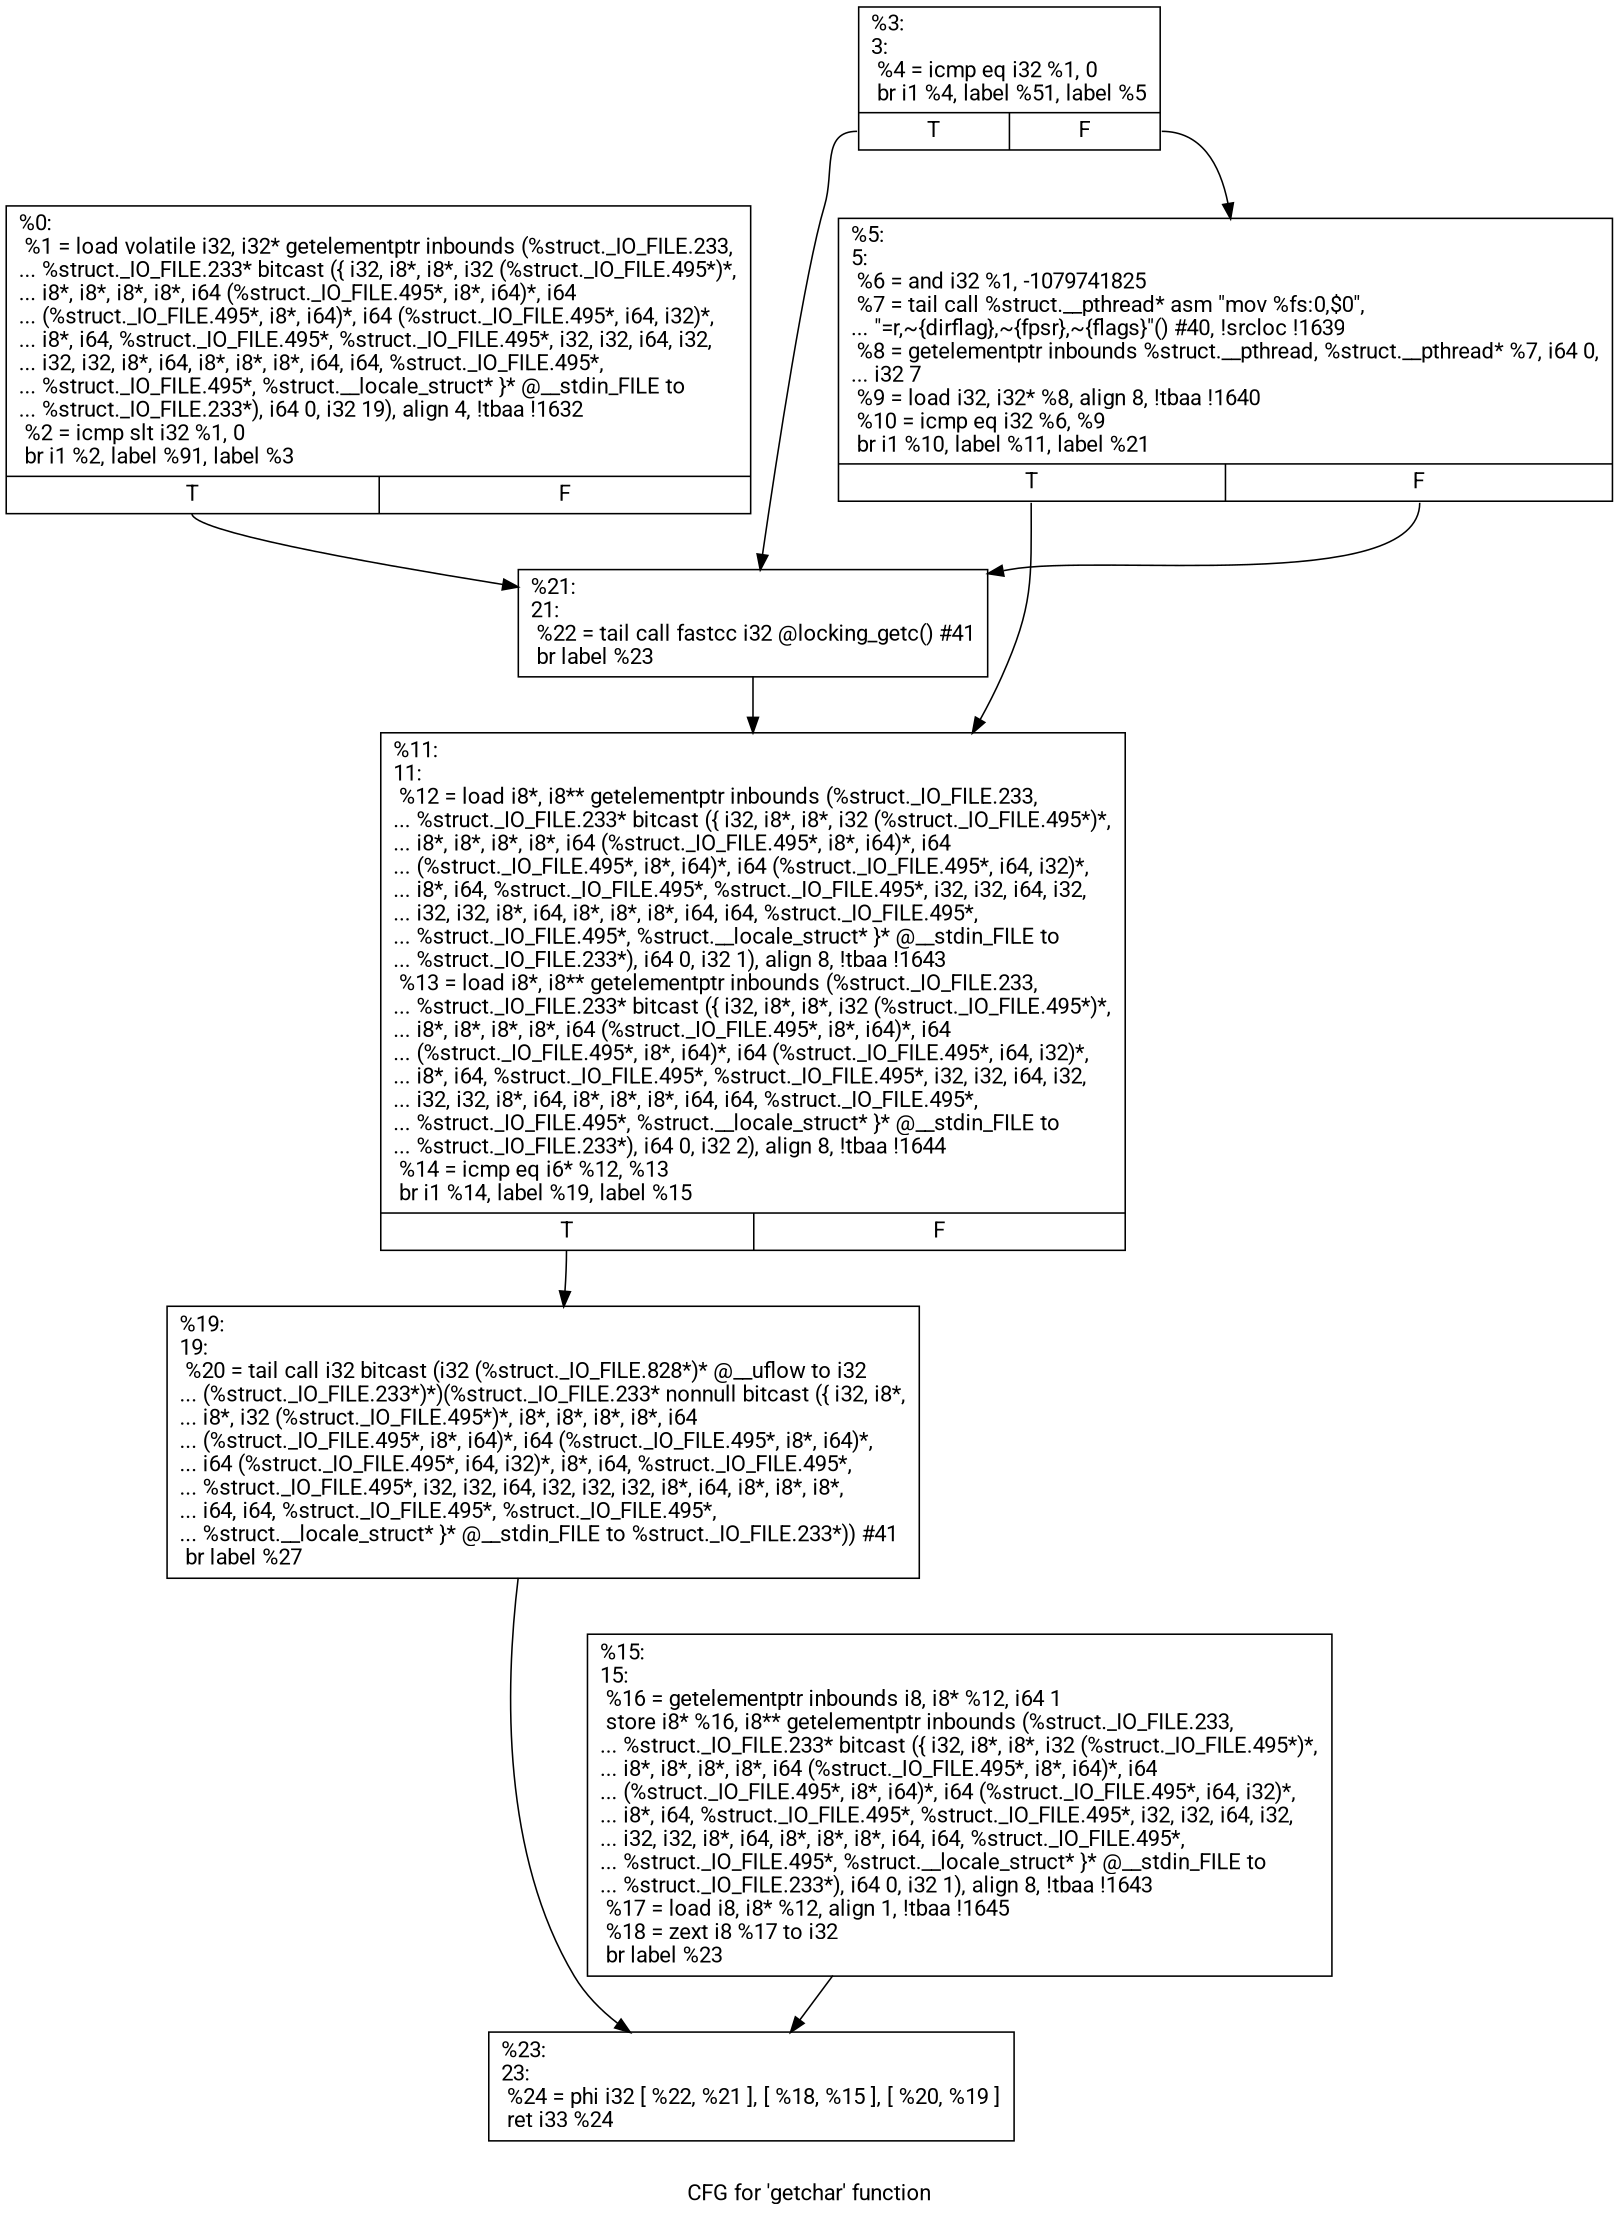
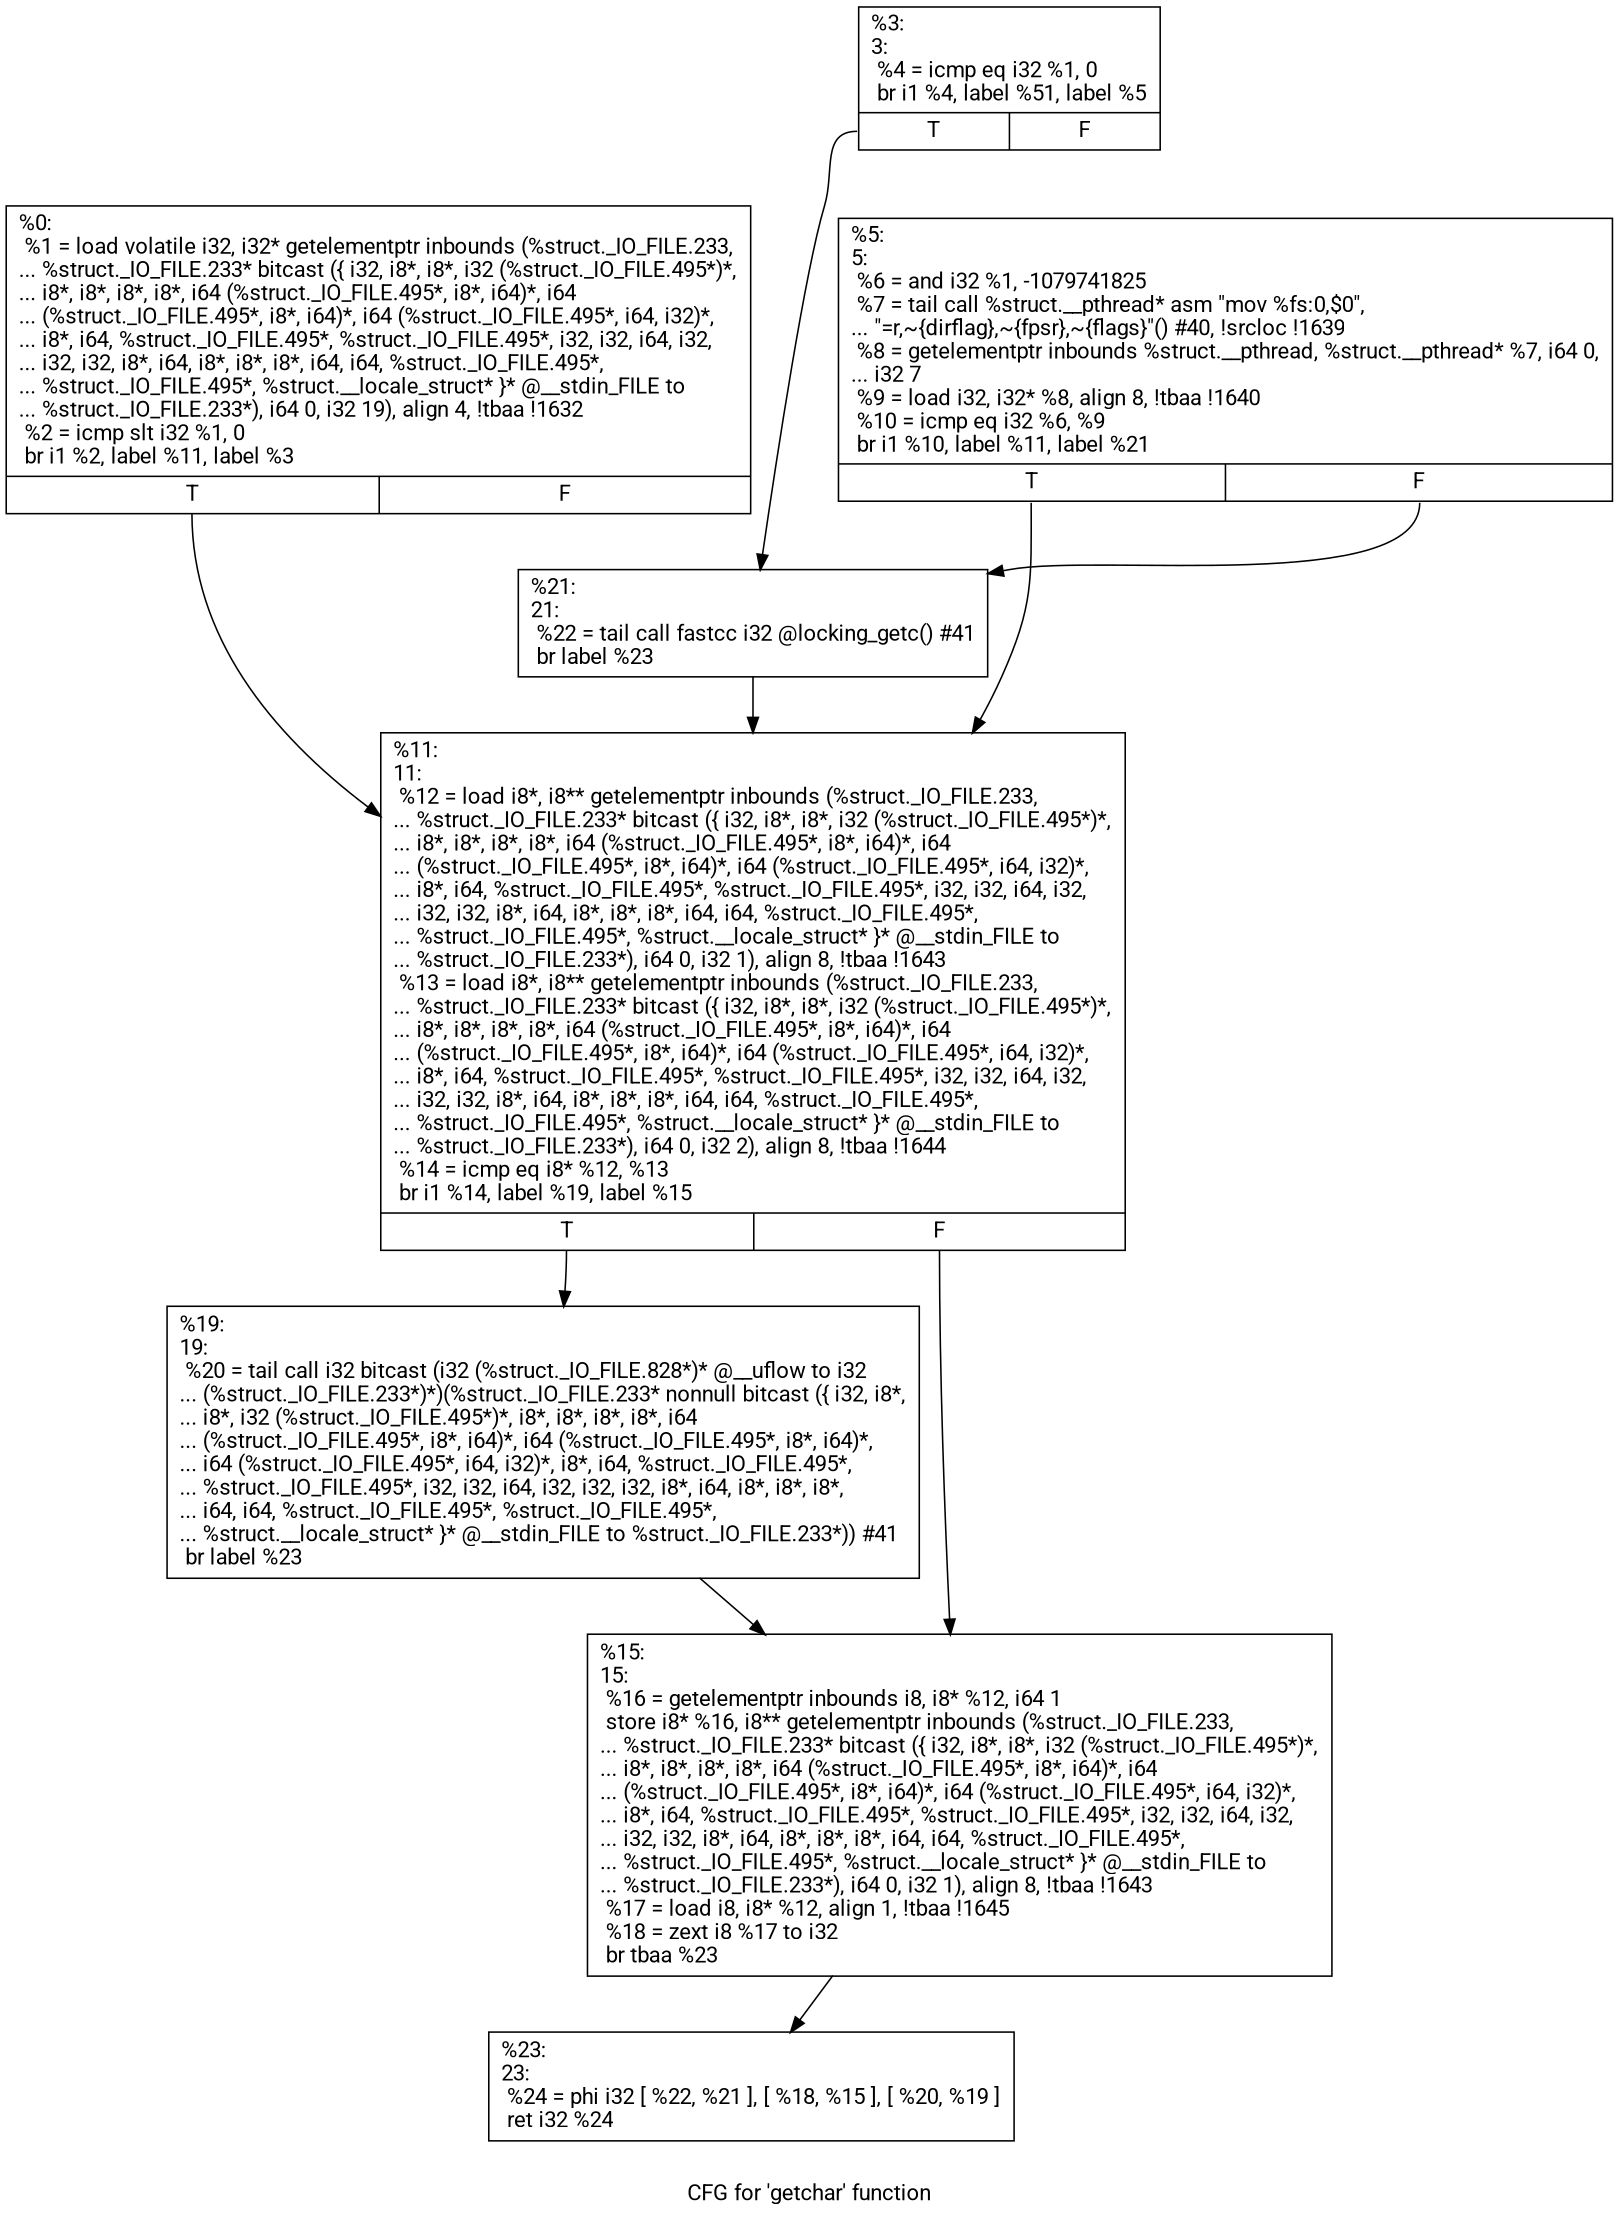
(1208, 154) -> none
(157, 457) -> (157, 457)
(345, 557) -> (245, 680)
(532, 1170) -> (532, 1170)
none -> (942, 1435)
(241, 1558) -> (241, 1558)
(519, 1814) -> (726, 1601)
(661, 1956) -> (659, 1956)
(558, 2121) -> (558, 2121)
